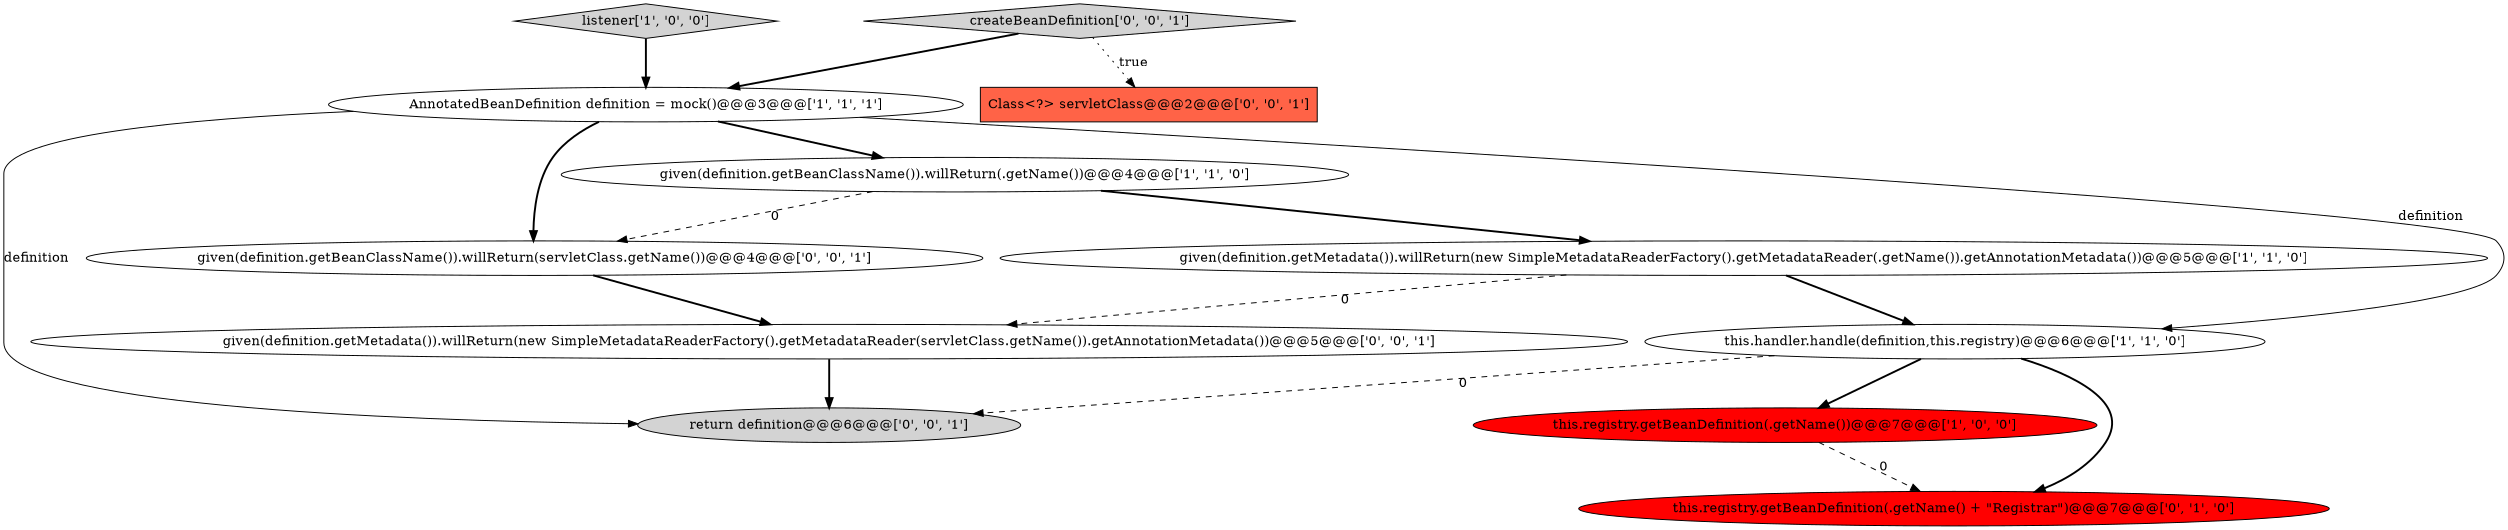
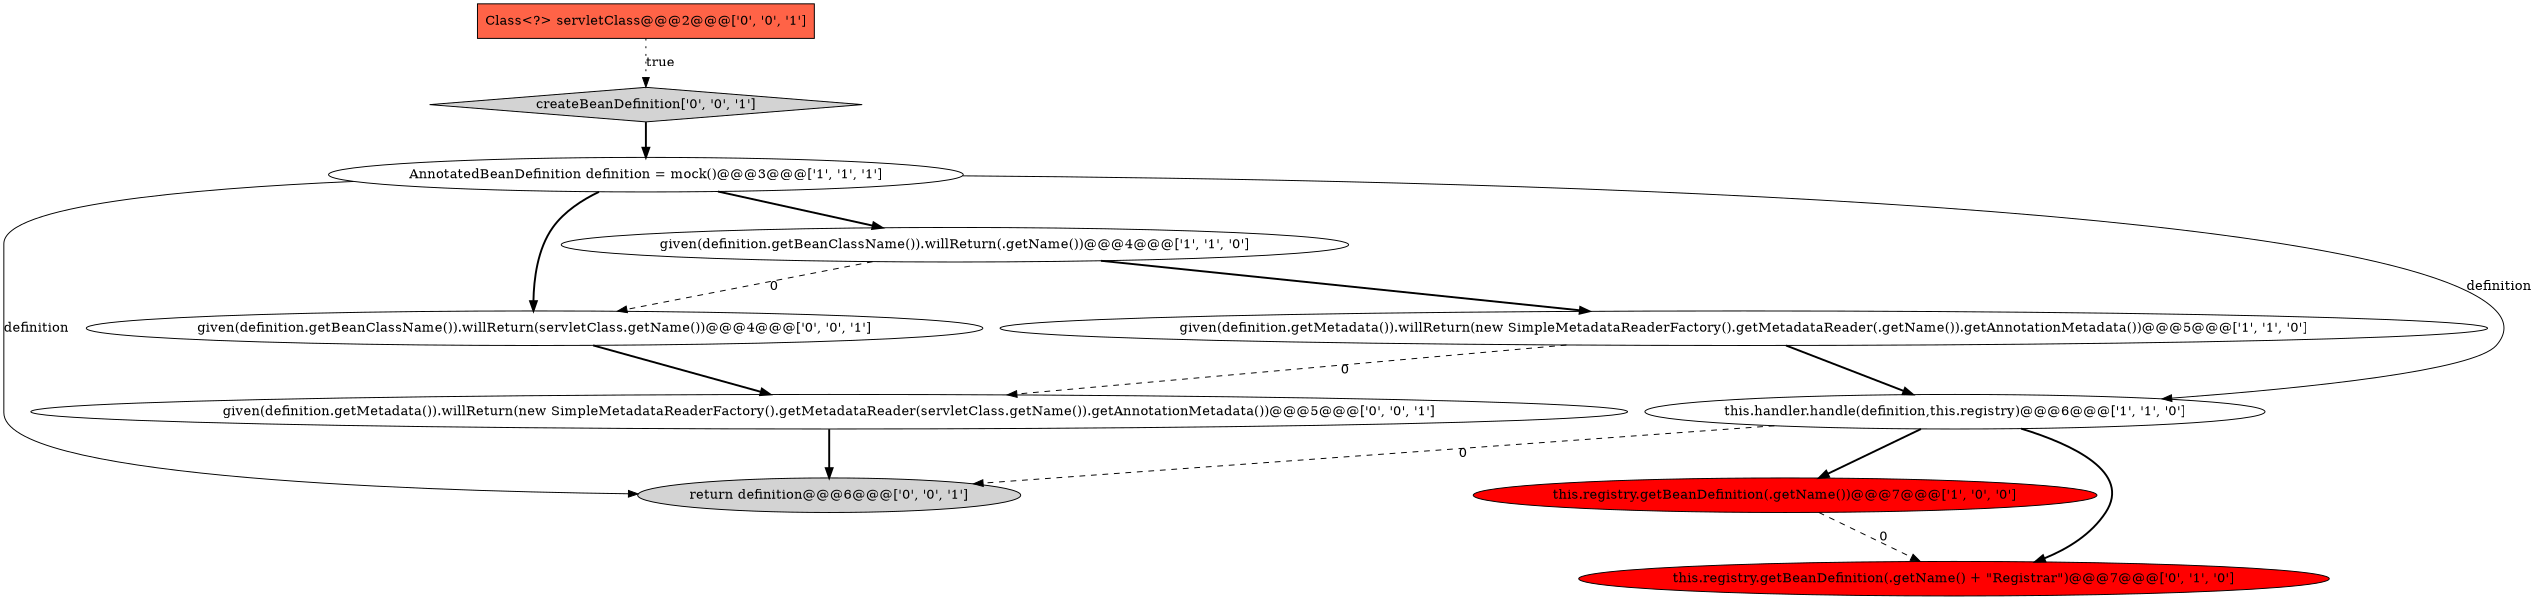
(646, 21) -> none
(1111, 59) -> (646, 58)
